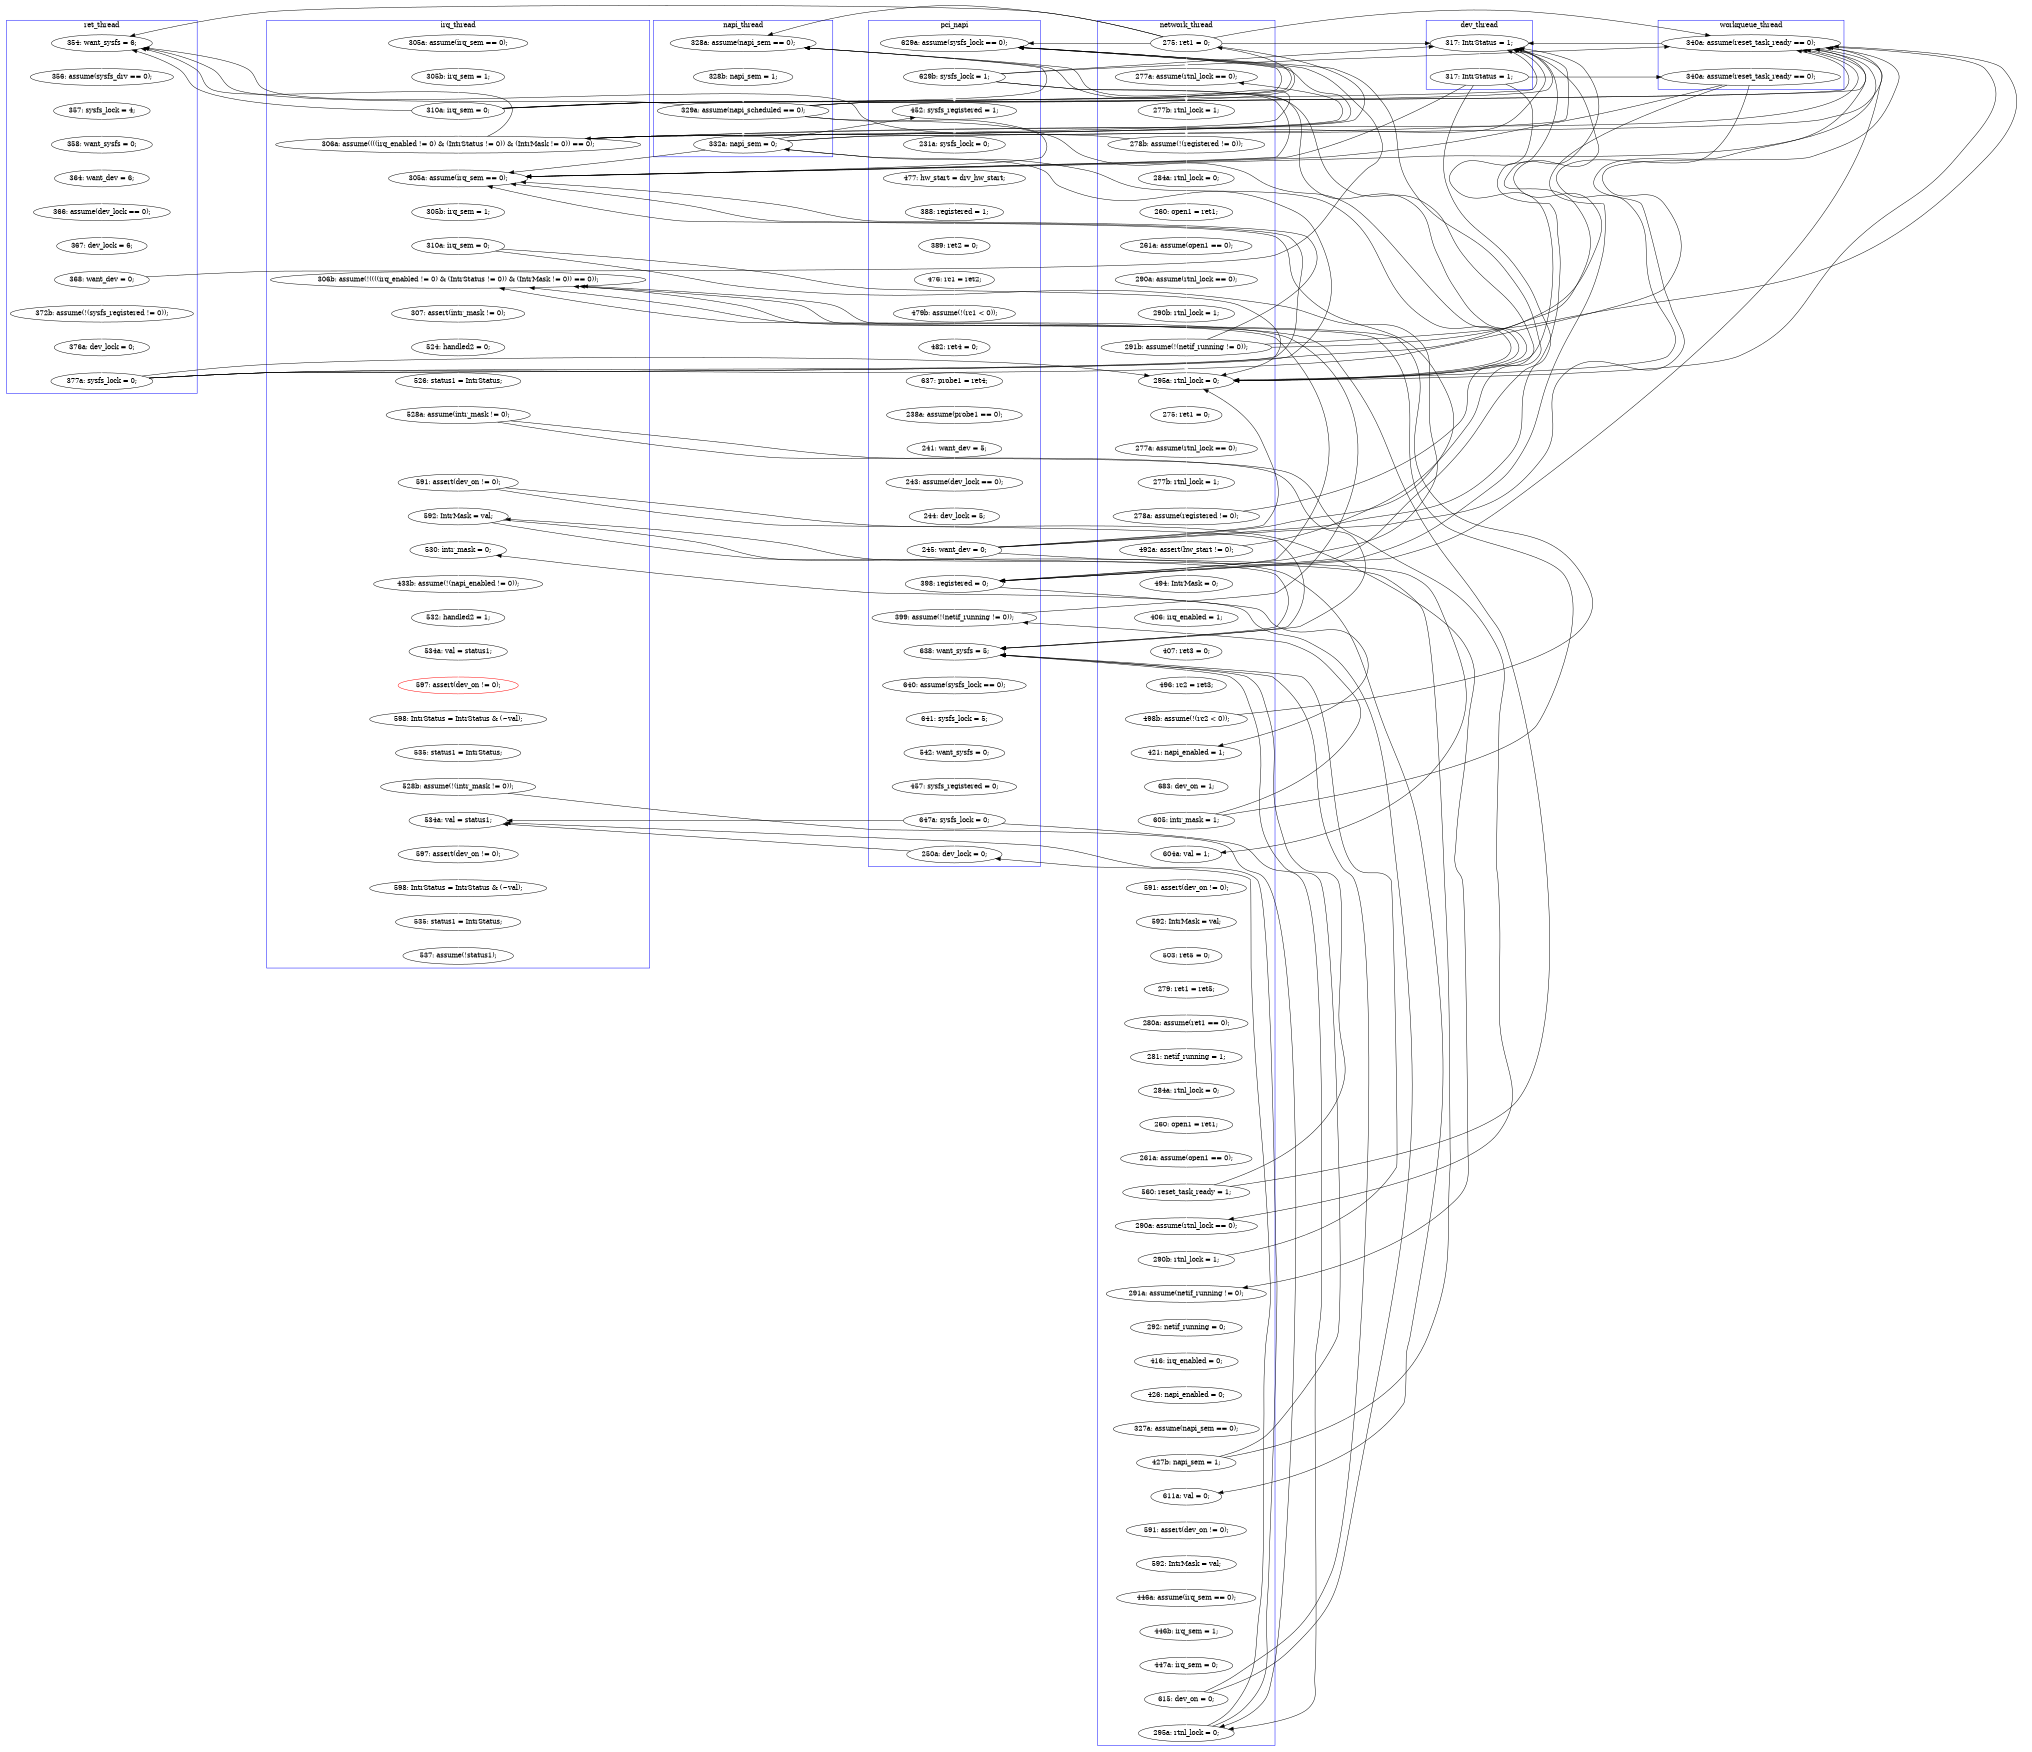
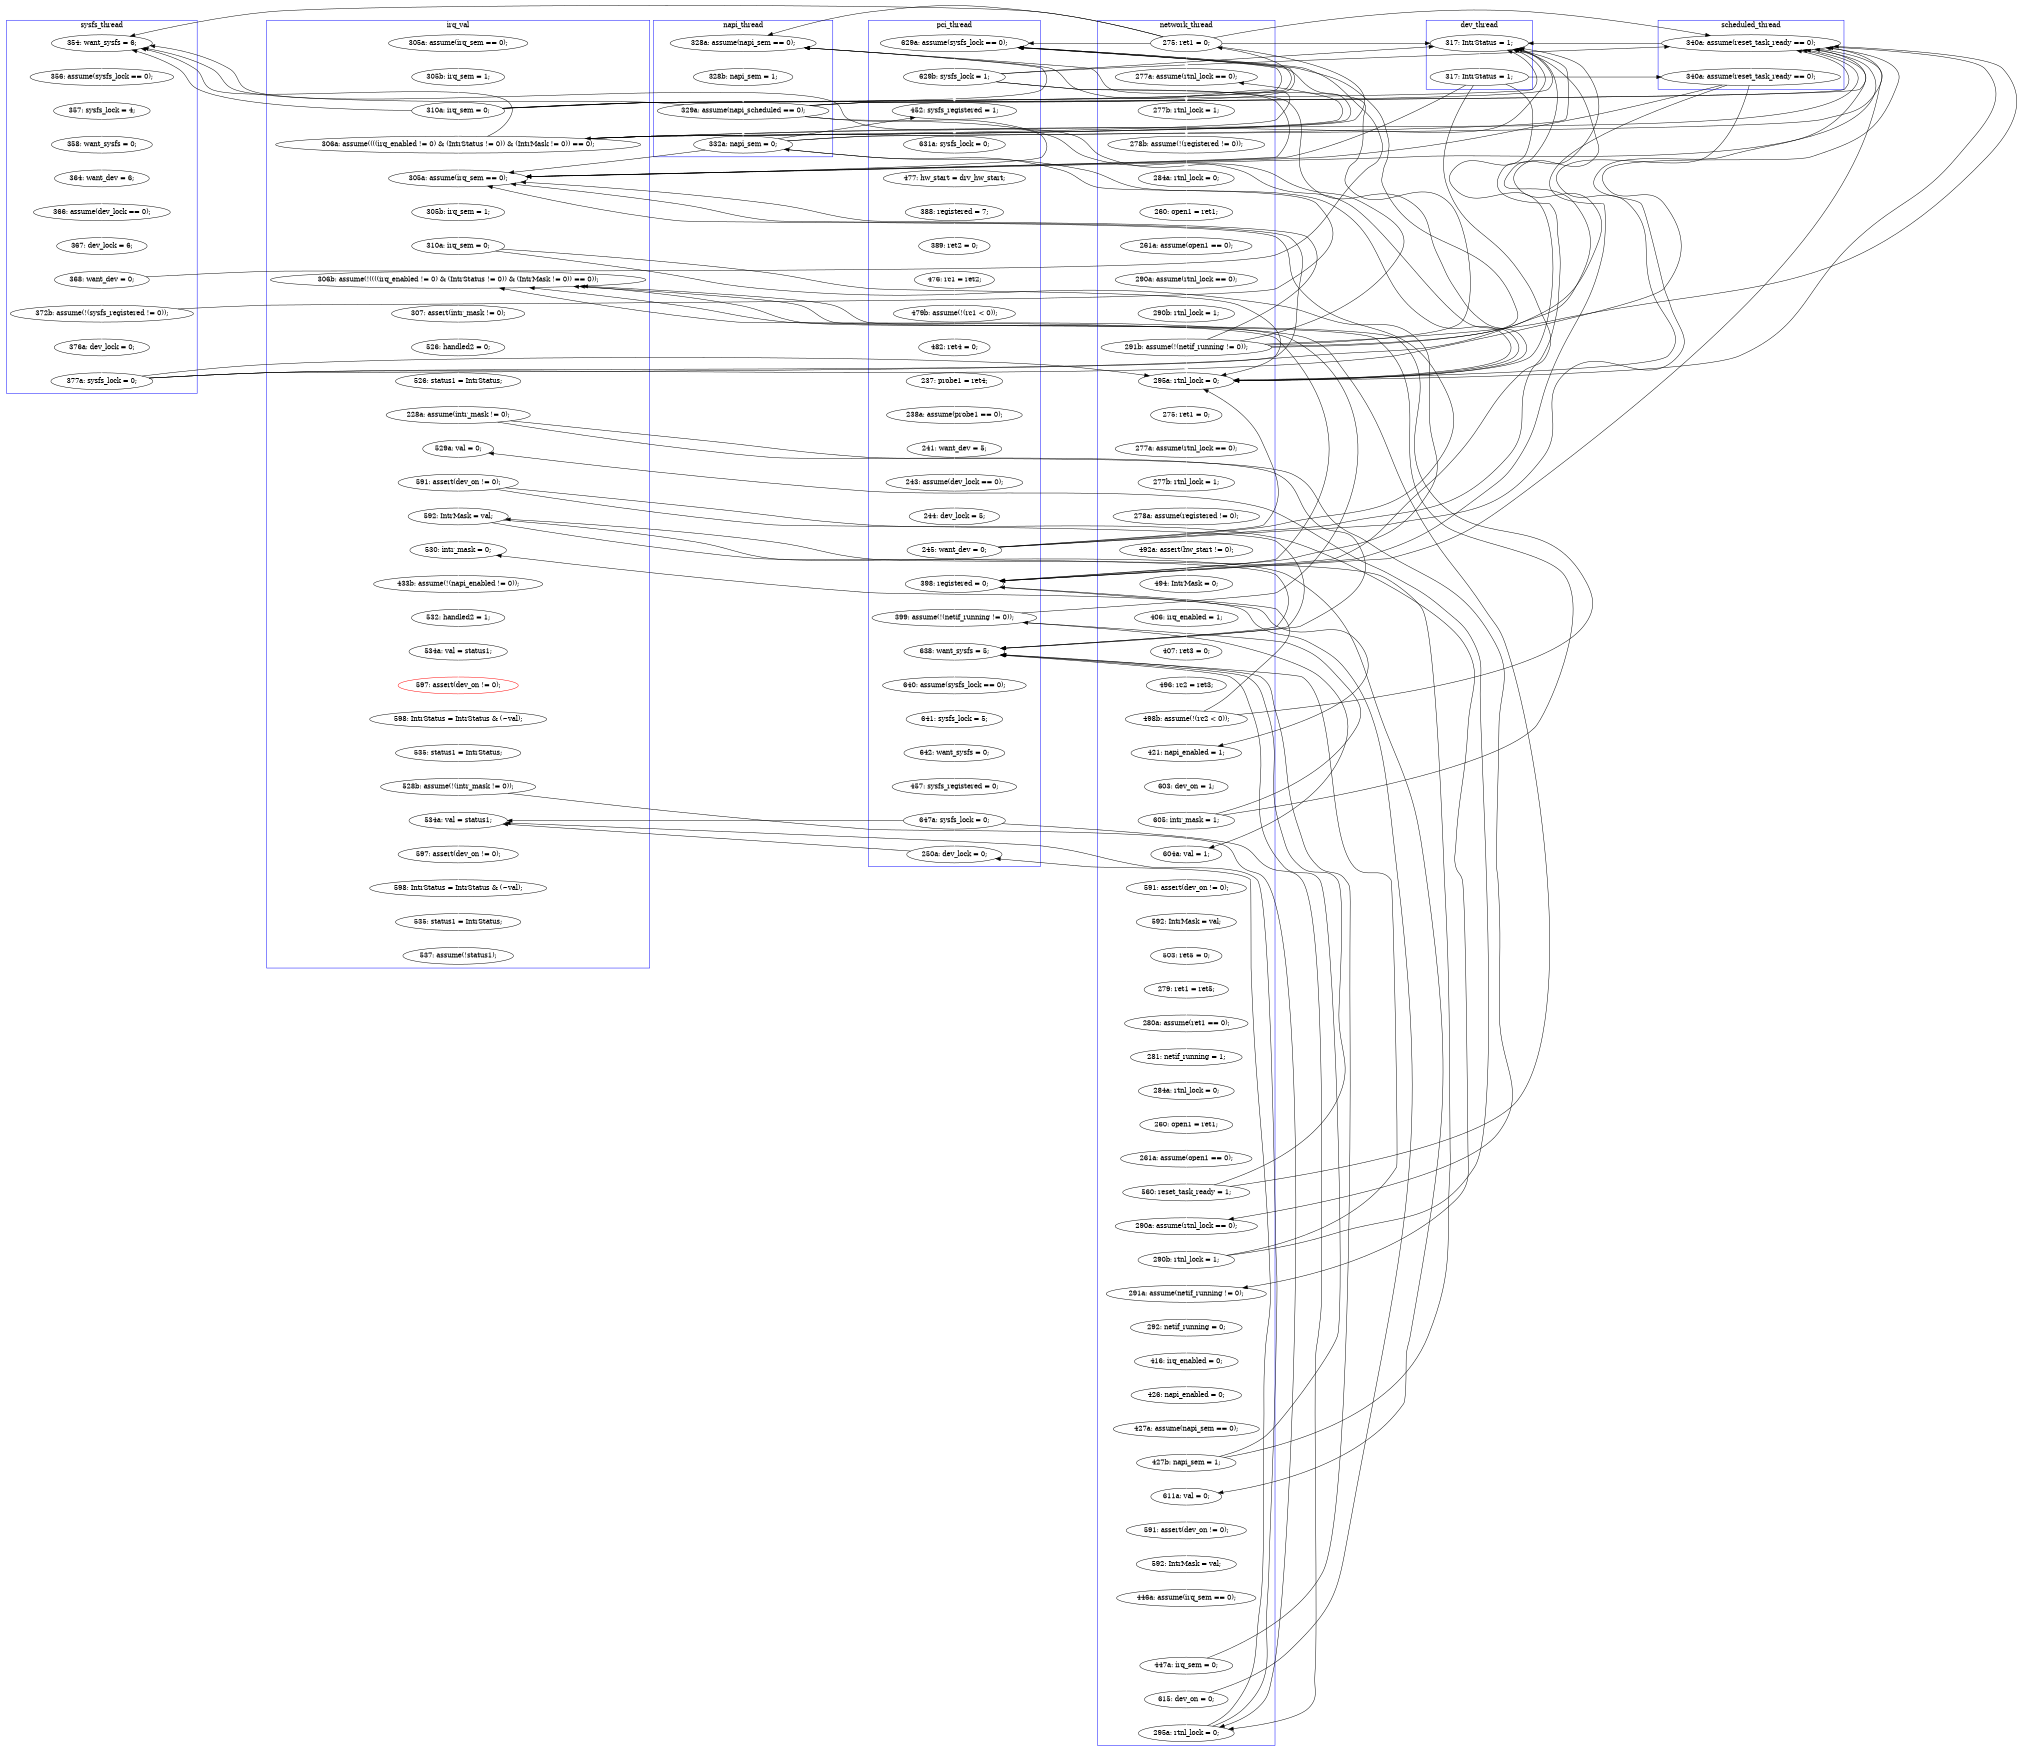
(102, 26) -> (102, 26)
(458, 26) -> (458, 26)
(954, 26) -> (954, 26)
(1751, 26) -> (1751, 26)
(102, 77) -> (102, 77)
(637, 95) -> (884, 128)
(954, 145) -> (954, 145)
(1333, 178) -> (1345, 183)
(954, 212) -> (954, 212)
(1459, 231) -> (1383, 186)
(1331, 276) -> (1053, 298)
(458, 347) -> (458, 347)
(954, 381) -> (954, 381)
(458, 415) -> (458, 415)
none -> (458, 449)
(1426, 585) -> (1296, 664)
none -> (1265, 607)
(954, 753) -> (954, 753)
(1186, 787) -> (1186, 787)
(1368, 1069) -> (1350, 1055)
(1186, 1429) -> (1186, 1429)
(1186, 1632) -> none
